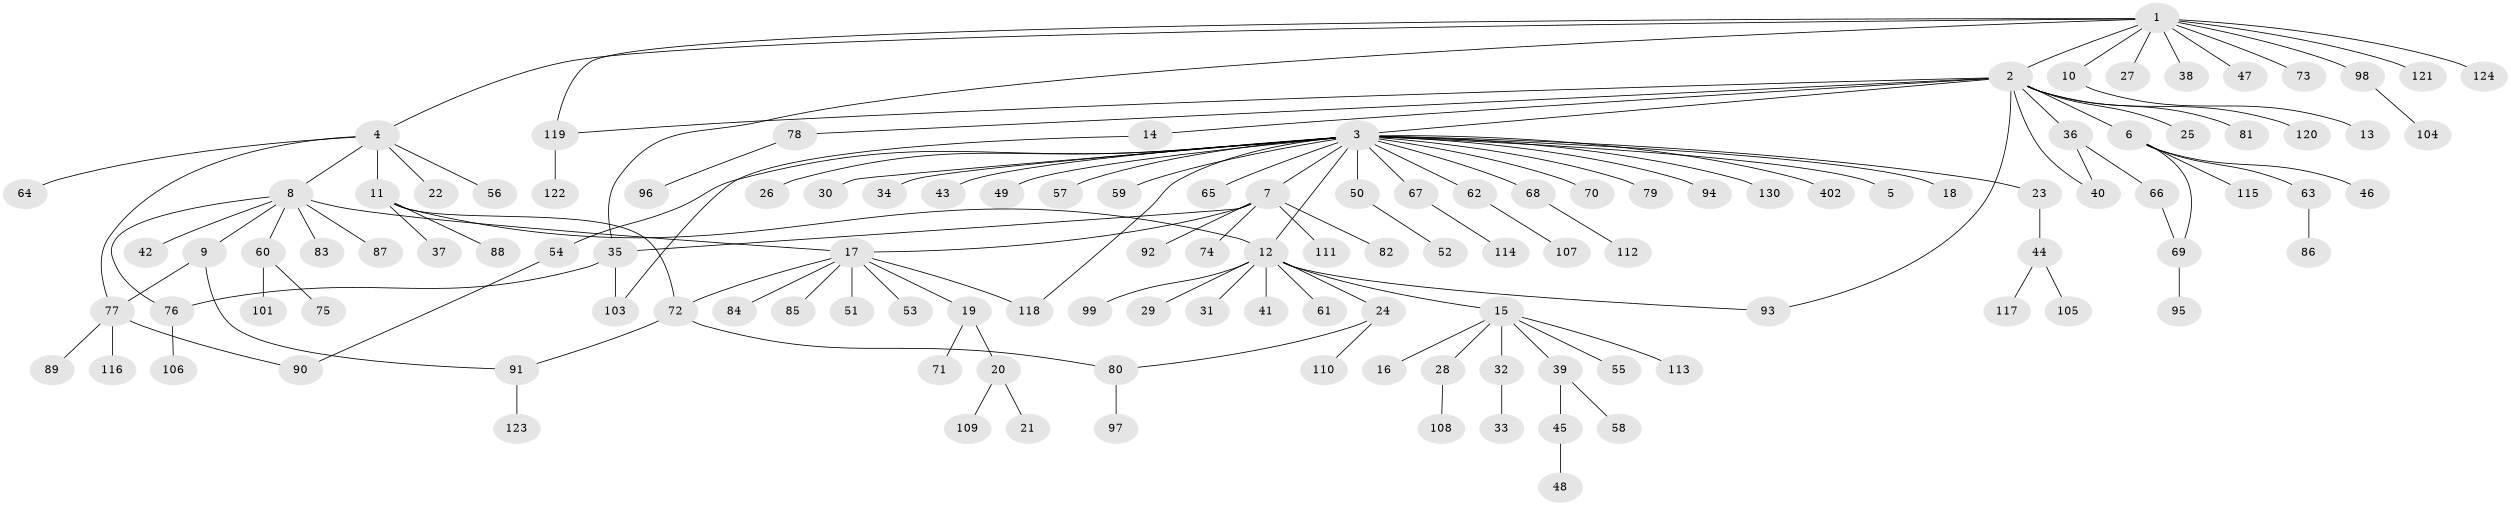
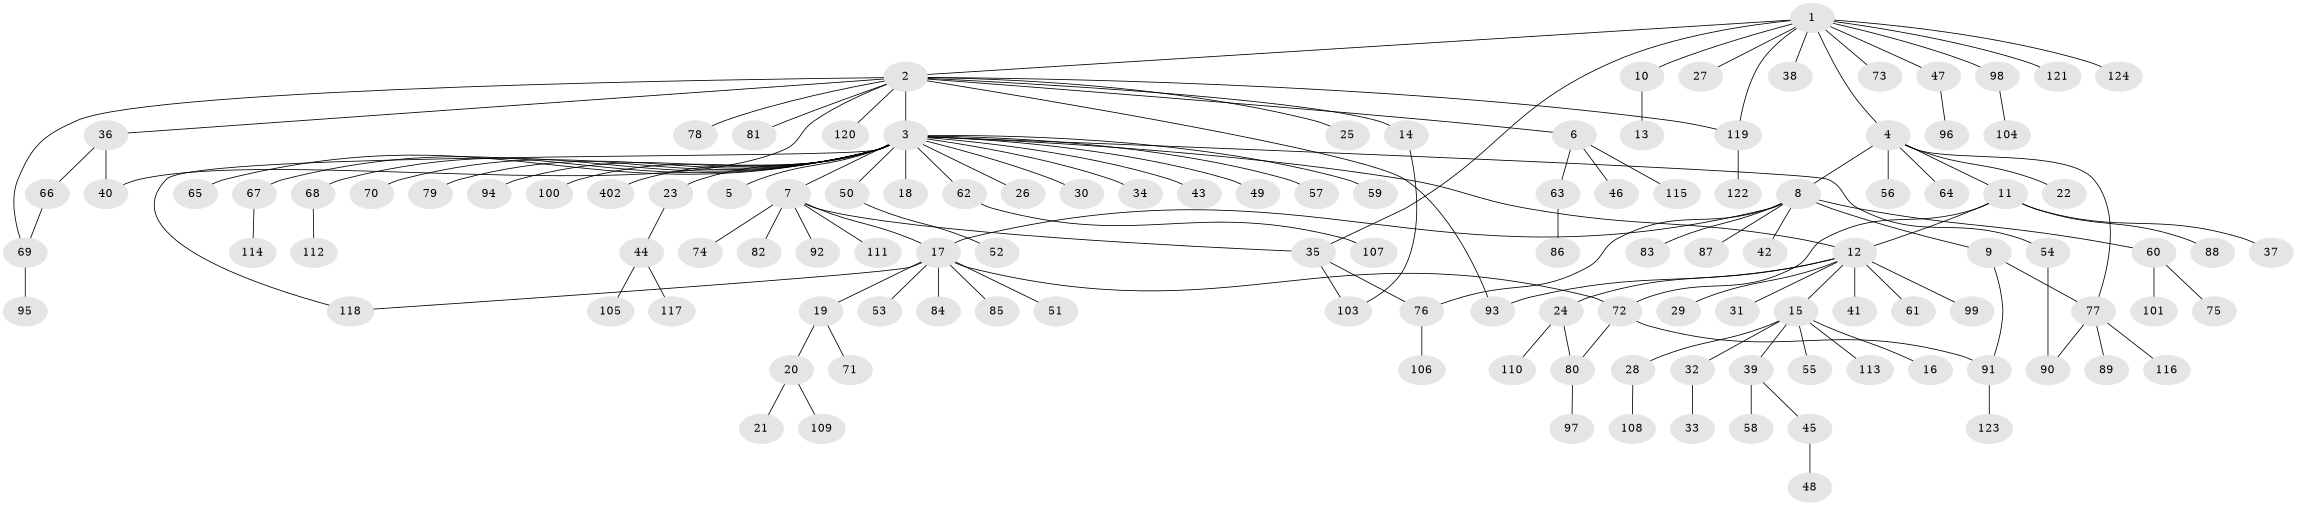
(720, 164) -> (1943, 106)
(2188, 183) -> (406, 89)
(1770, 194) -> (549, 194)
